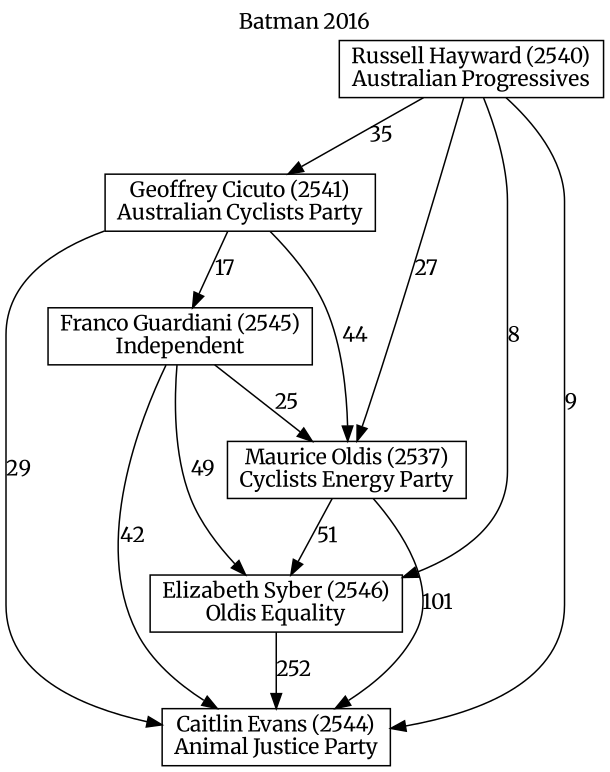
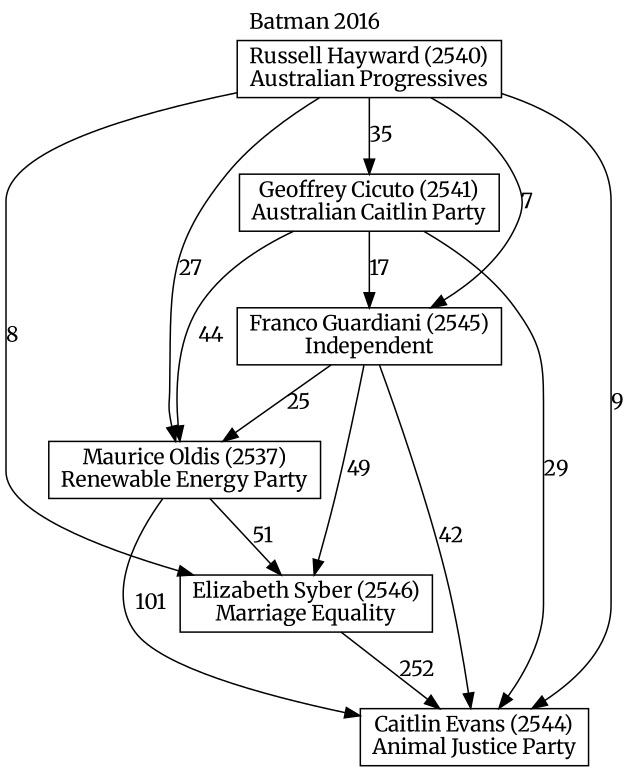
none -> (521, 195)
(240, 203) -> (369, 203)
(347, 470) -> (185, 470)
(276, 604) -> (306, 604)
